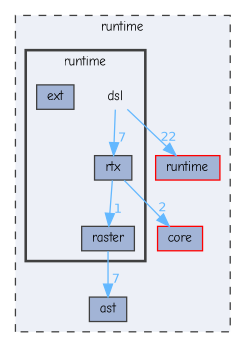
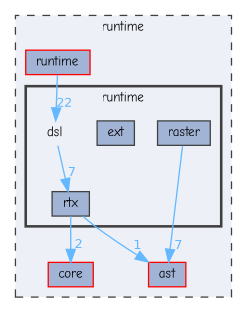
(154, 134) -> (57, 95)
(111, 197) -> (109, 237)
(108, 309) -> (167, 275)
